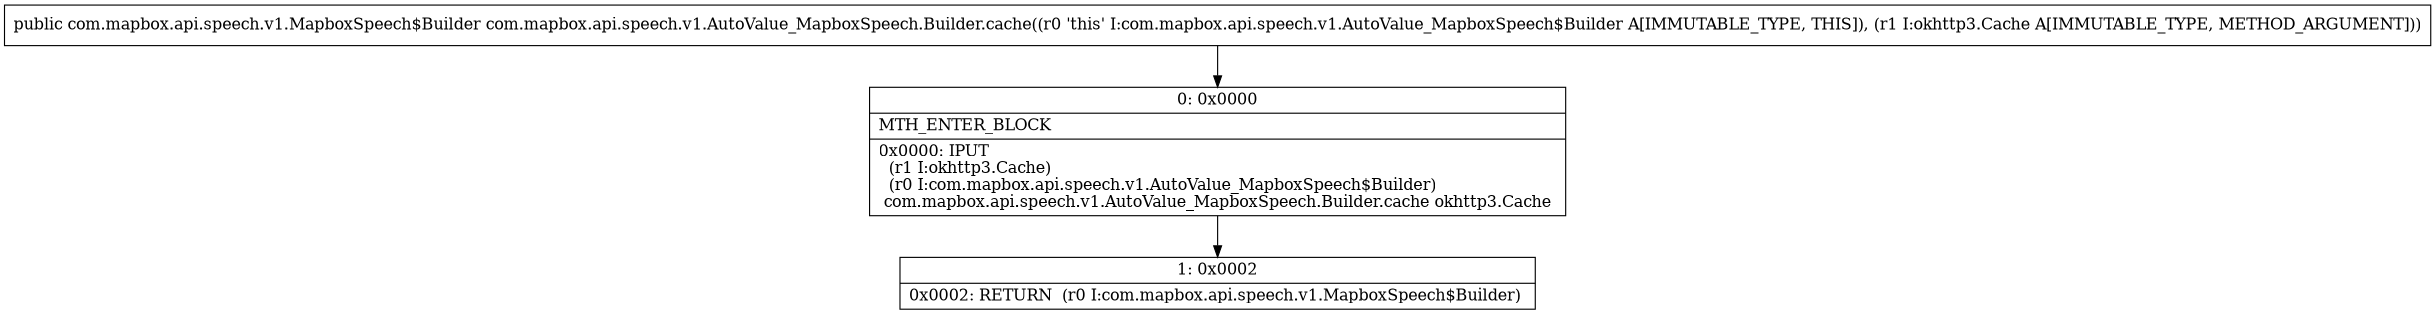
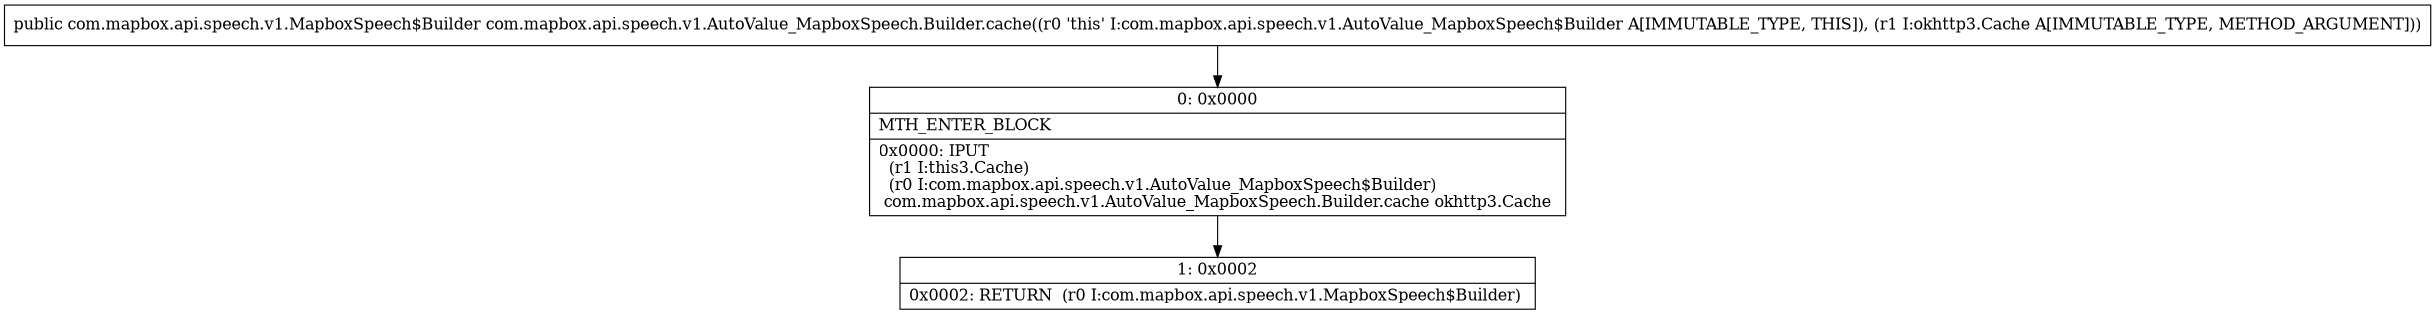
(965, 168) -> (954, 168)
